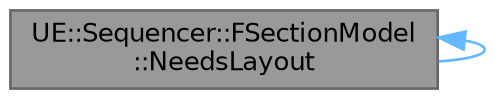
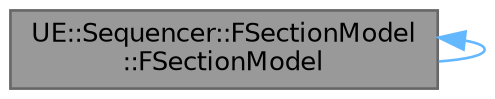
(224, 50) -> (224, 50)
